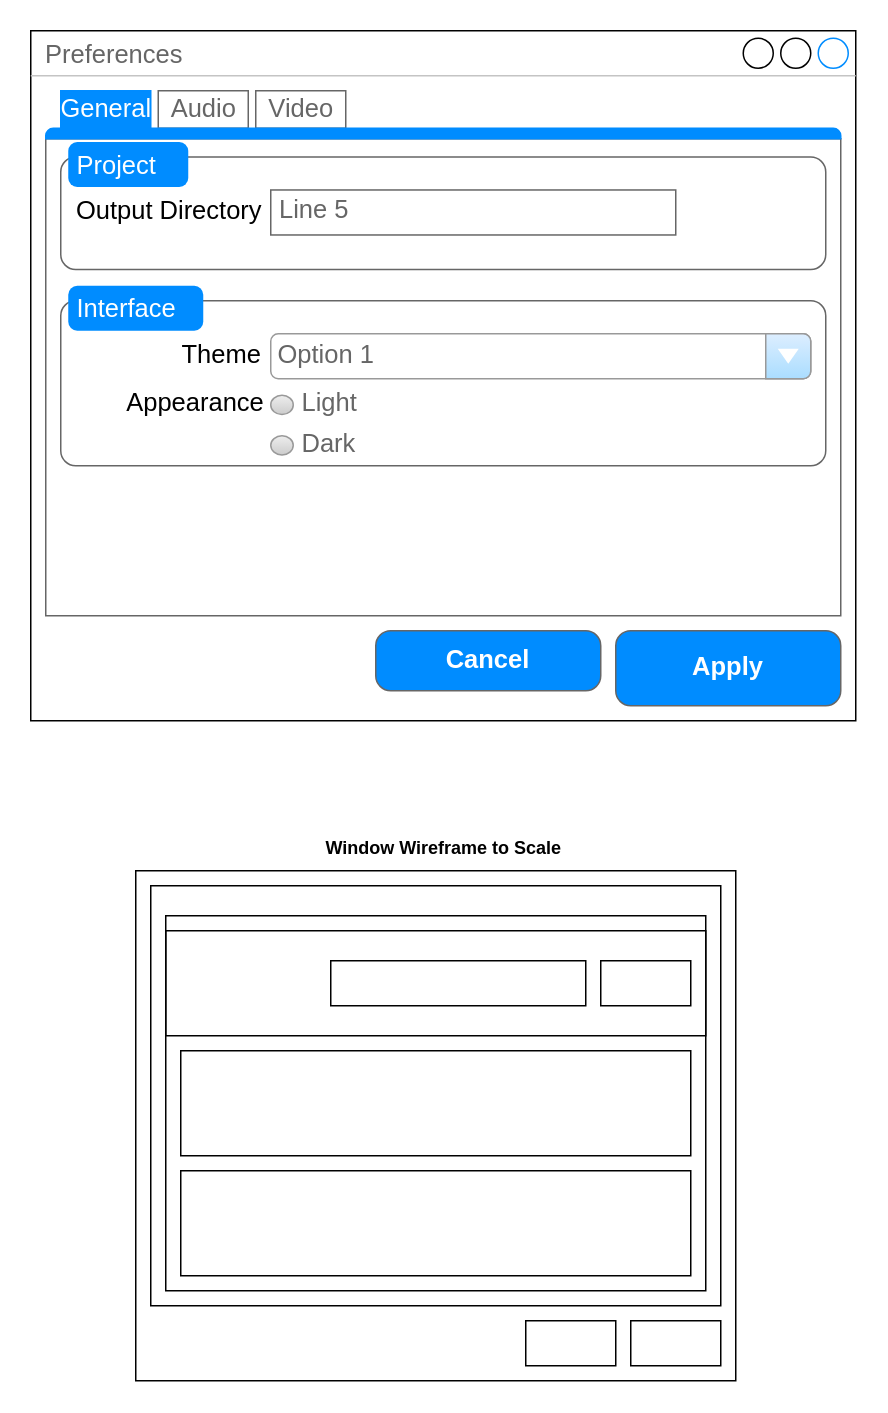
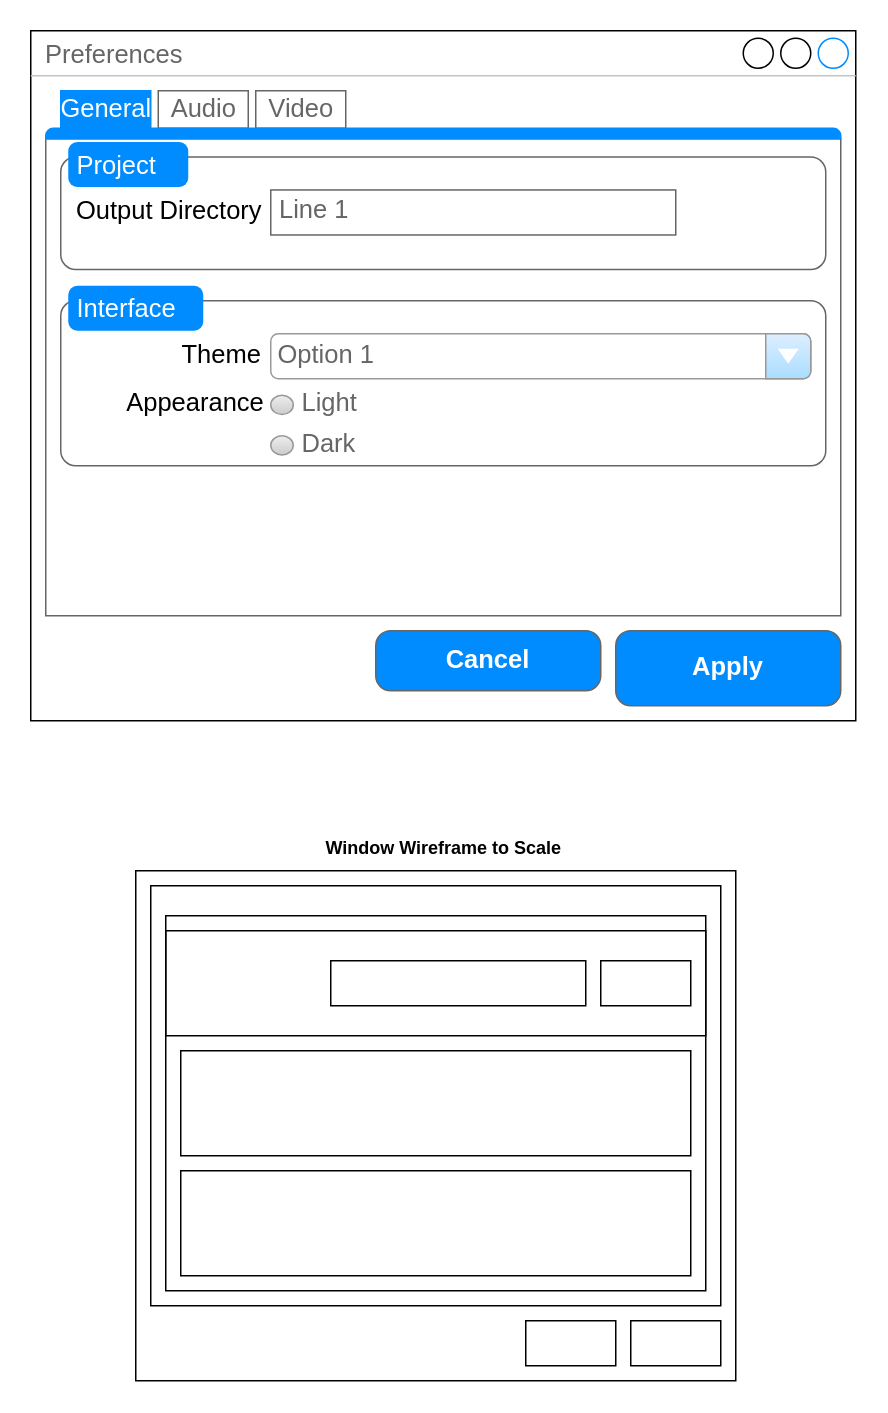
(316, 211) -> (316, 211)
